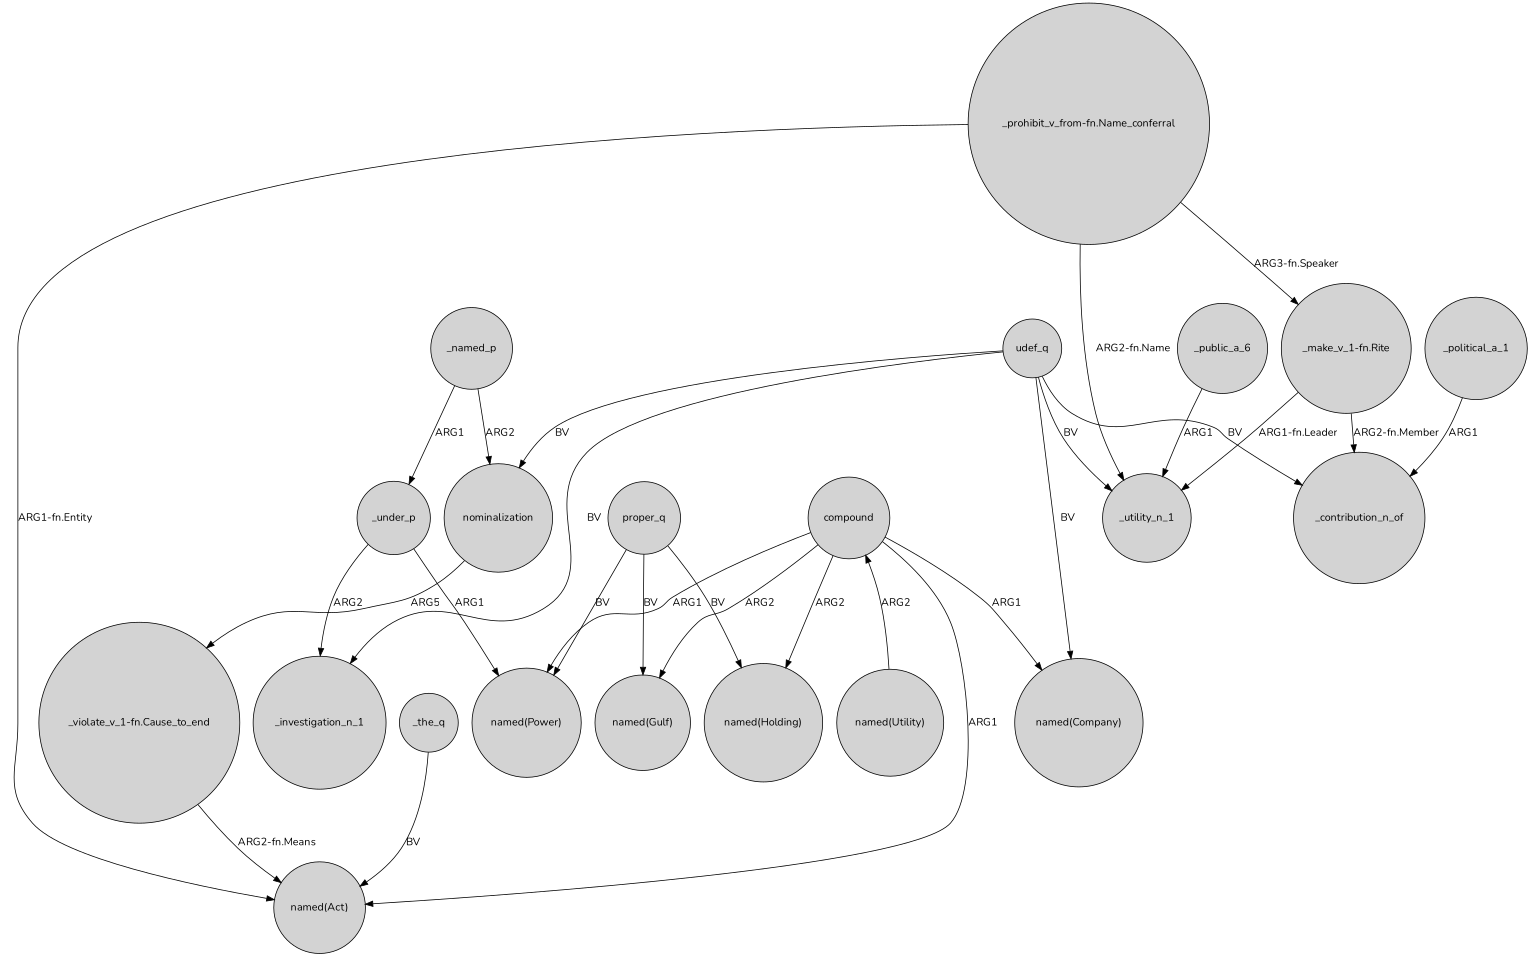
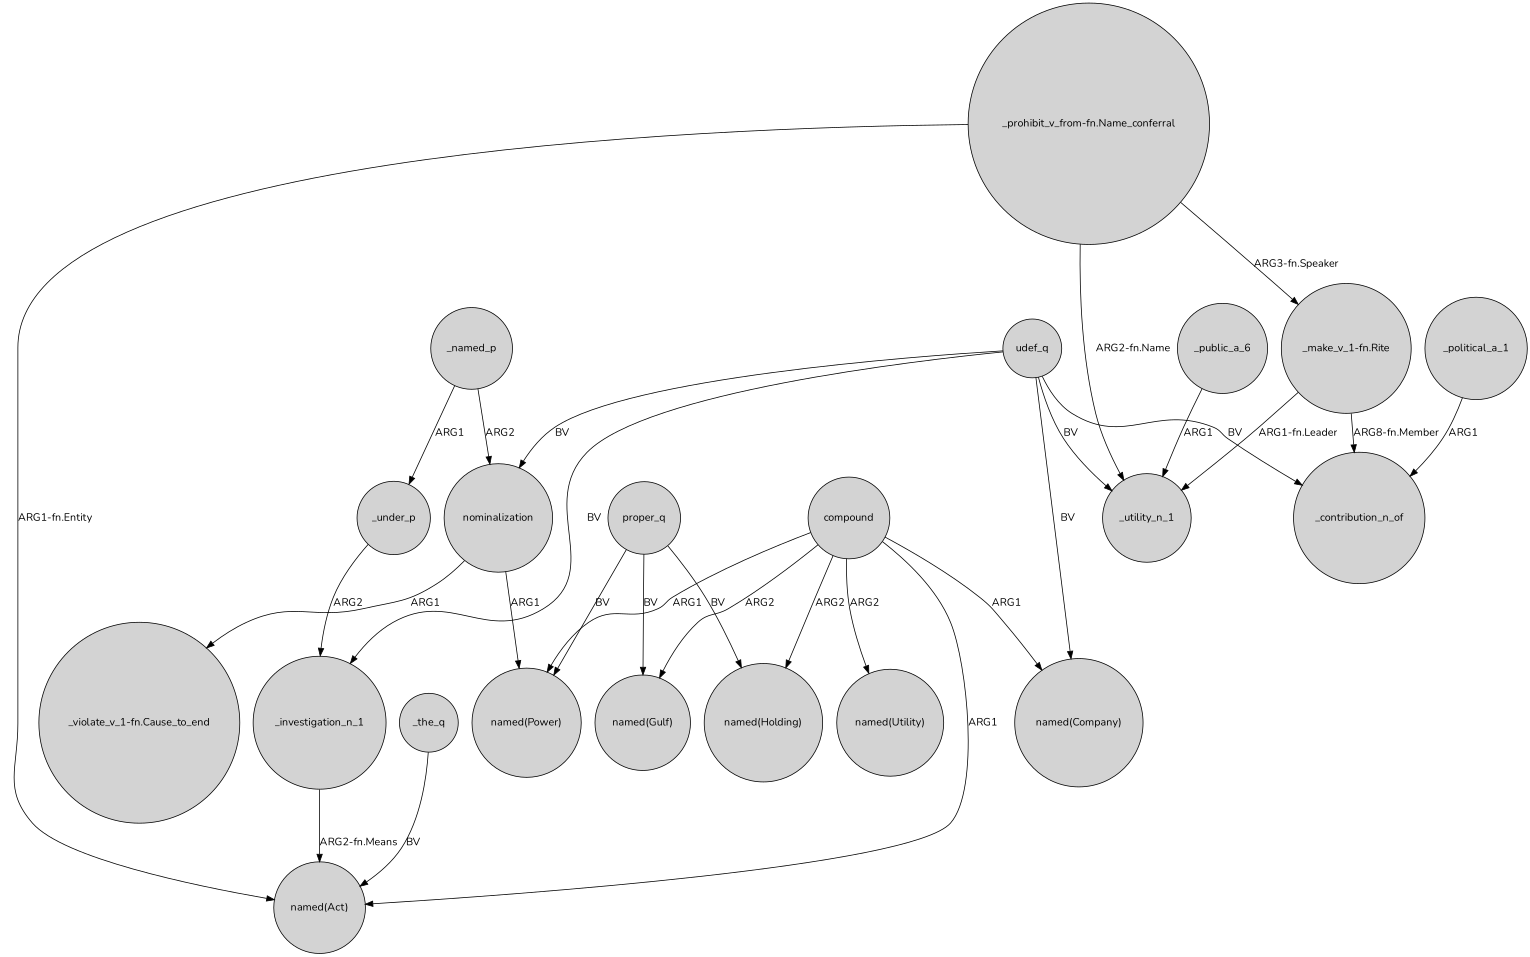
(1396, 433) -> (1396, 433)
(425, 603) -> (425, 603)
(455, 608) -> (512, 614)
(883, 615) -> (851, 613)
(234, 844) -> (320, 822)
